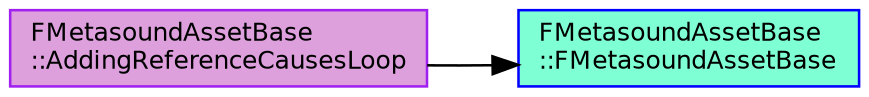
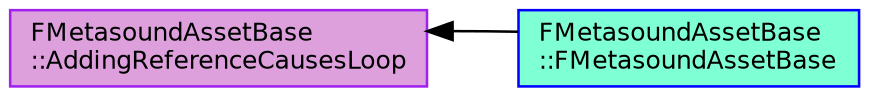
(460, 65) -> (485, 31)
